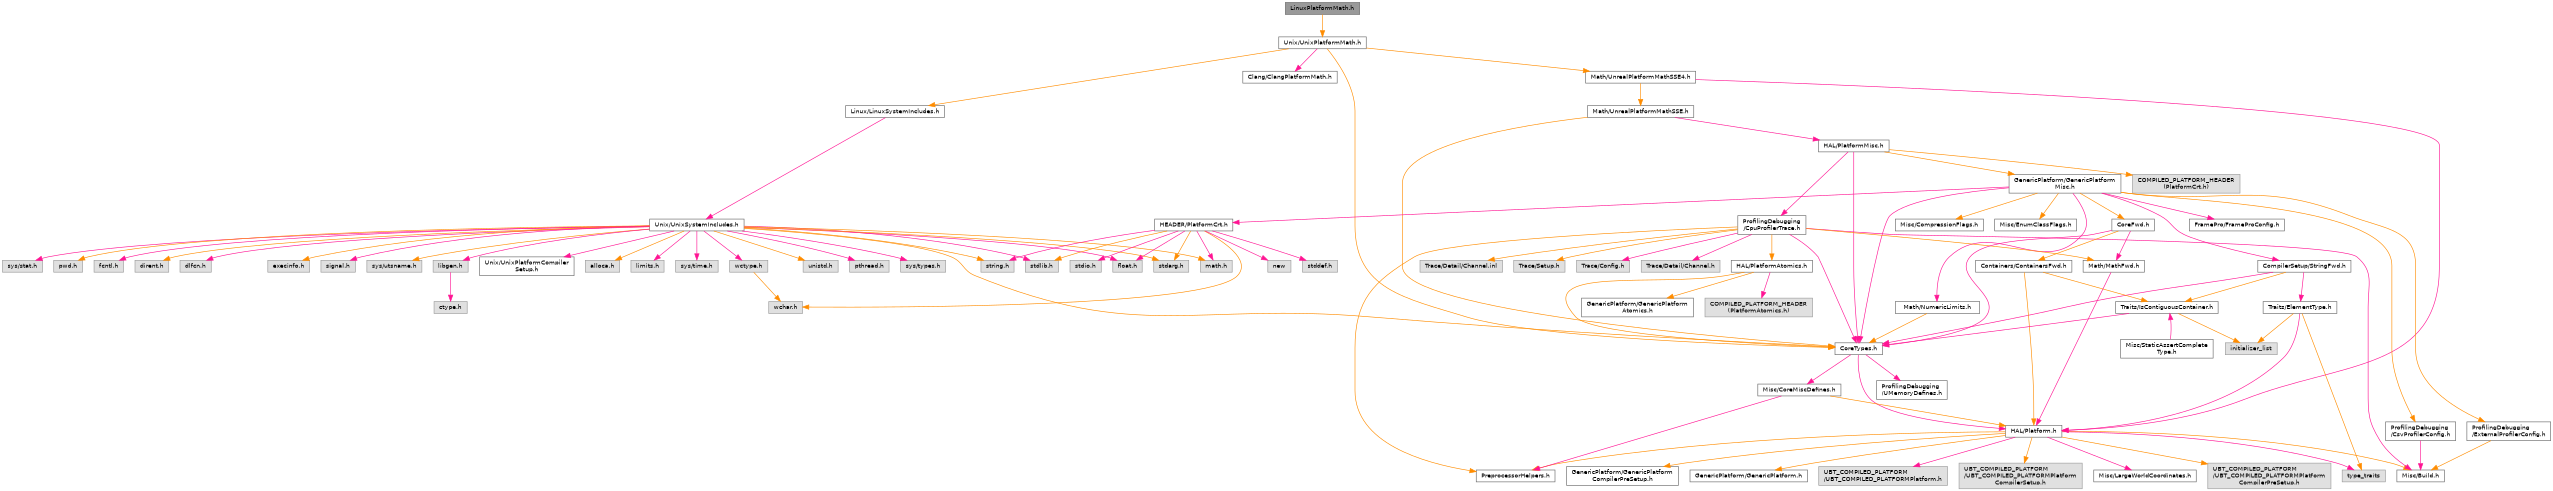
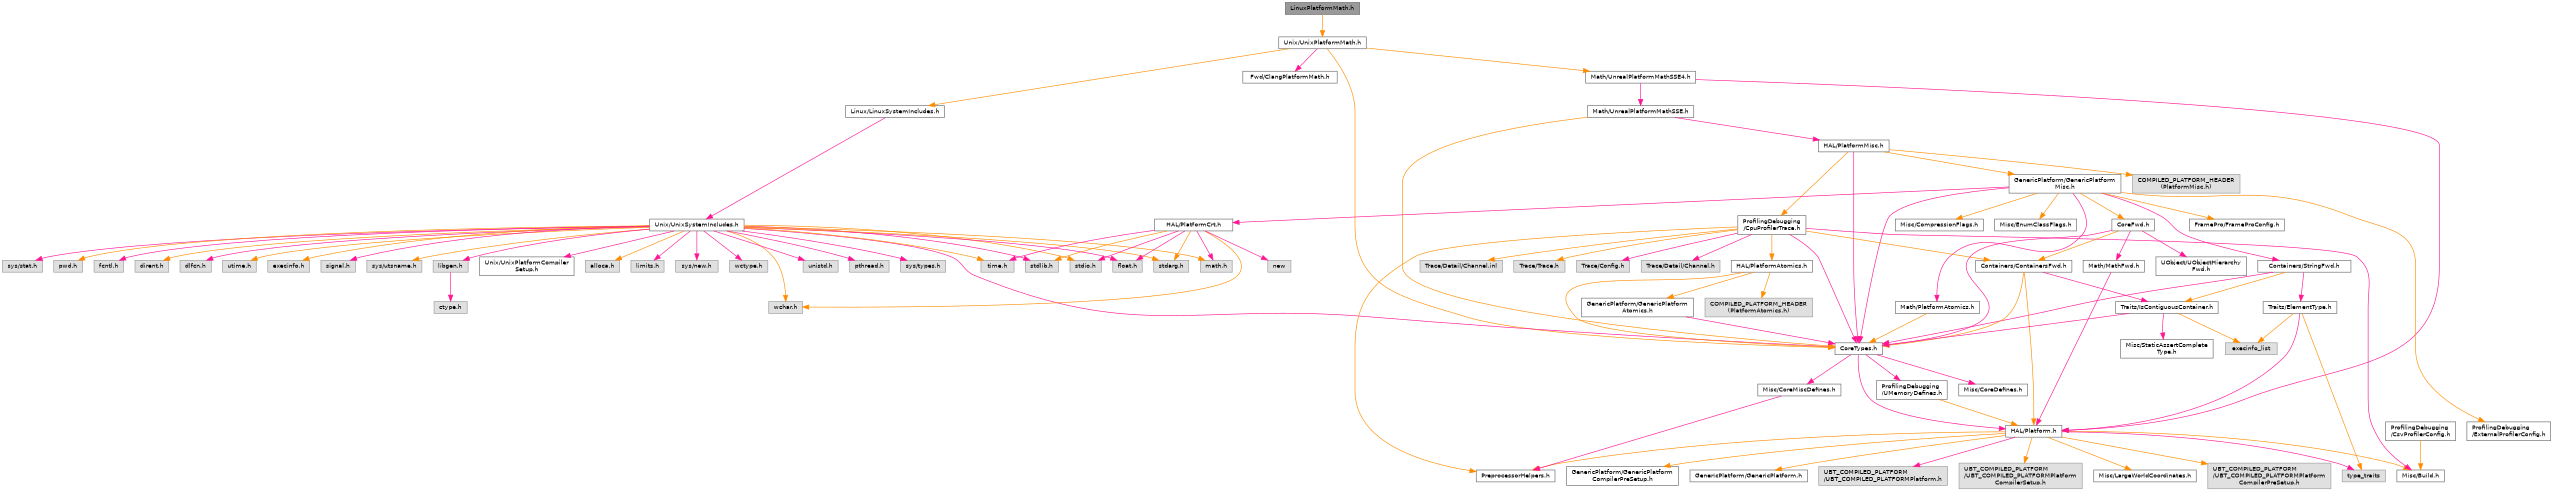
(1290, 77) -> (1290, 77)
(1641, 91) -> (1641, 91)
(1817, 182) -> (1817, 182)
(2186, 184) -> (2186, 184)
(2155, 205) -> (2155, 205)
(2342, 224) -> none
(1194, 225) -> (1194, 225)
none -> (907, 233)
(1947, 242) -> (1895, 245)
(756, 245) -> (771, 249)
none -> (239, 266)
(697, 266) -> (697, 266)
(998, 266) -> (998, 266)
(1320, 266) -> none
(1539, 266) -> (1539, 266)
none -> (2201, 266)
(2304, 266) -> (2304, 266)
(1767, 282) -> (1767, 282)
(765, 284) -> (770, 254)
(2092, 286) -> (2092, 286)
(1938, 308) -> (1938, 308)
(1279, 314) -> (1279, 314)
none -> (2008, 315)
(2171, 329) -> (2163, 323)
none -> (1757, 330)
(2251, 349) -> (2251, 349)
none -> (1993, 390)
(1915, 410) -> (1975, 411)
(2086, 452) -> (2086, 452)
(2421, 452) -> (2421, 452)
(2464, 454) -> none
